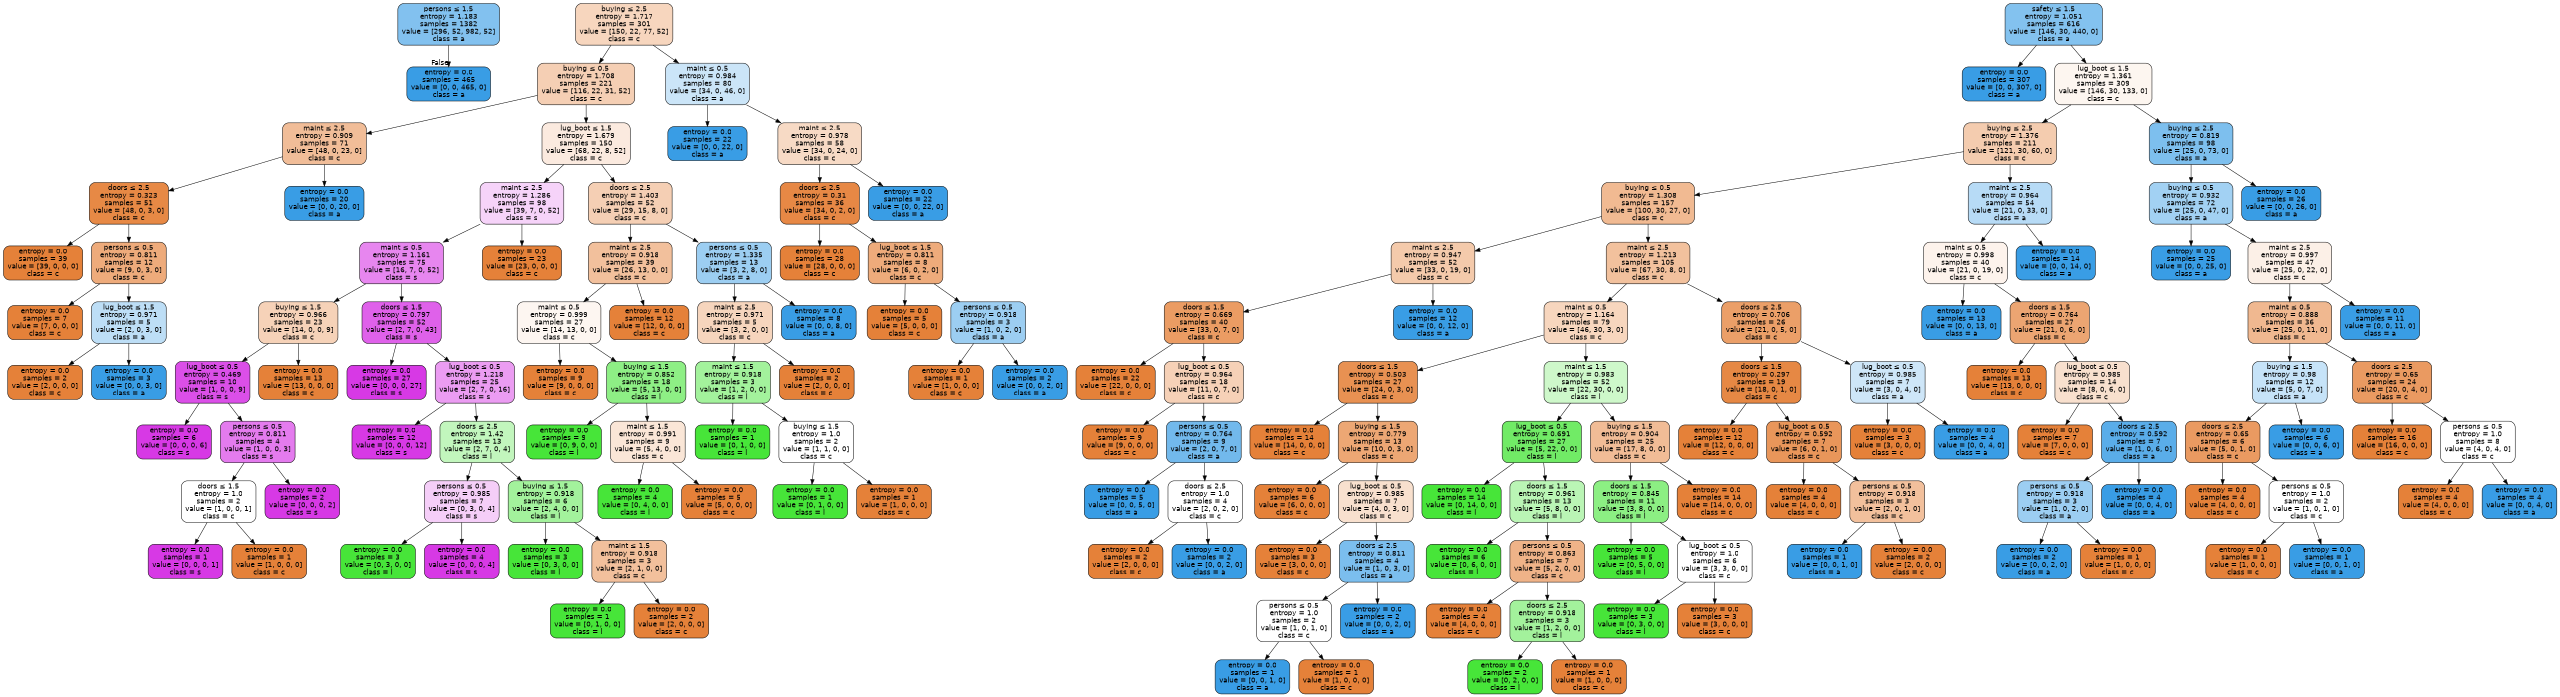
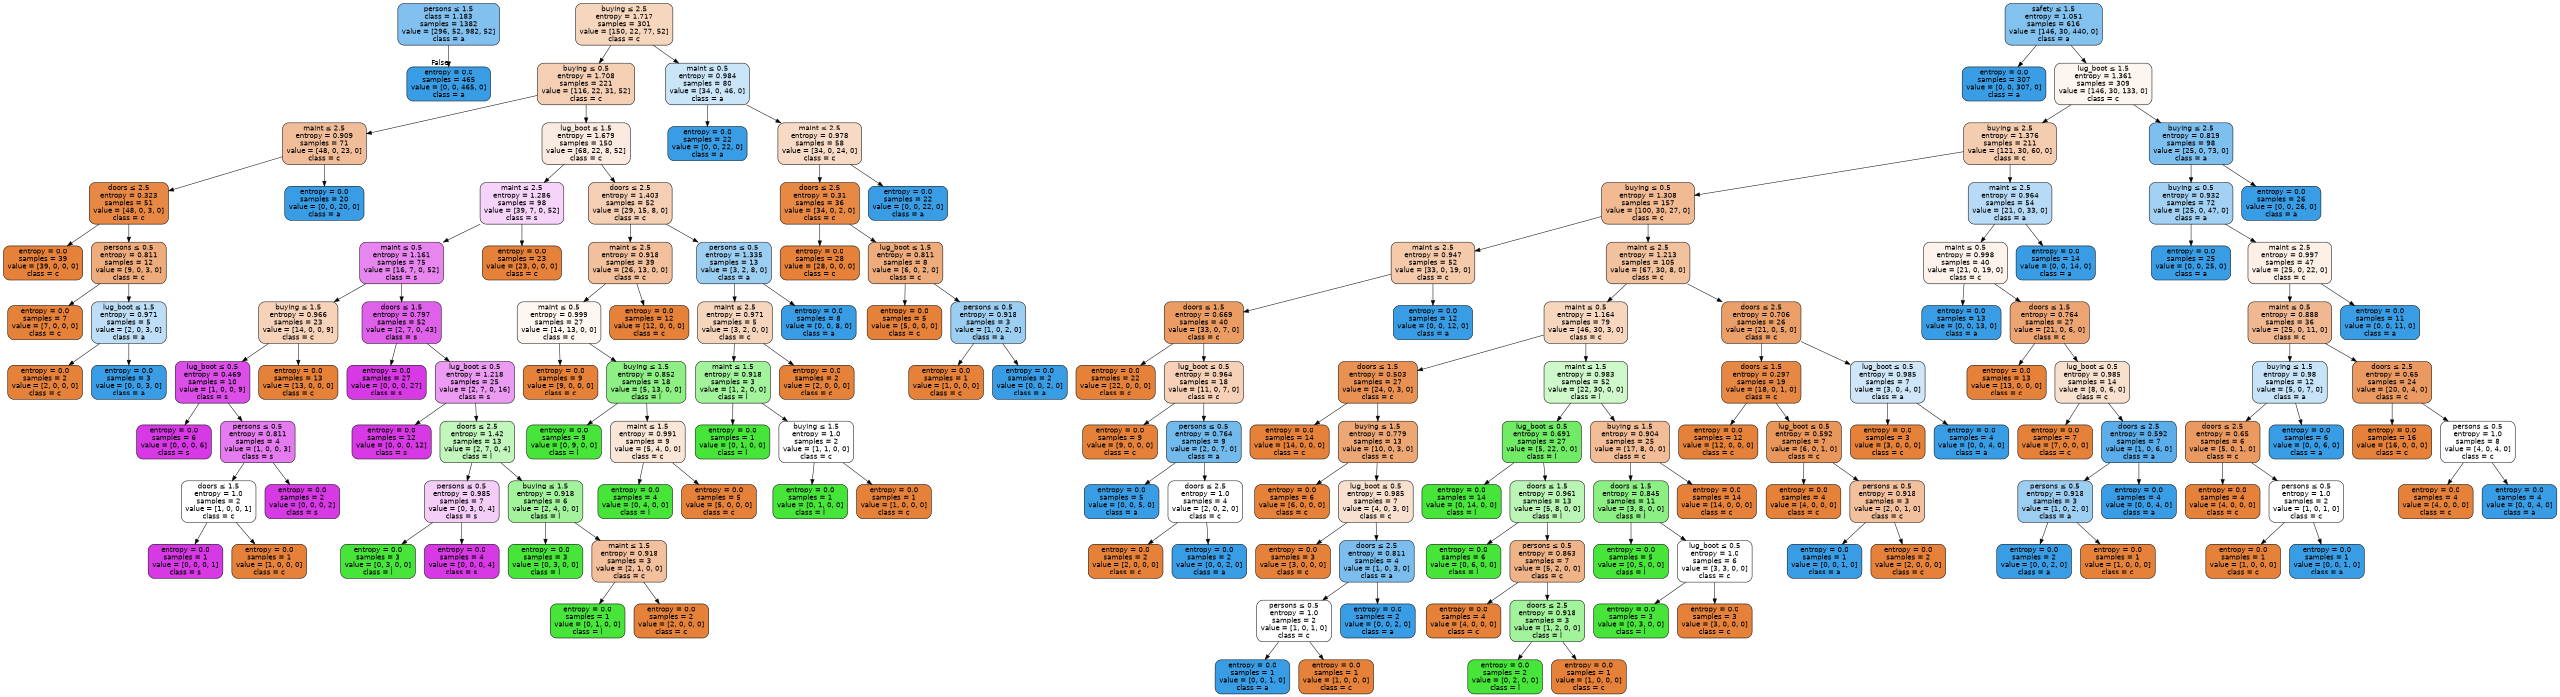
(449, 17) -> (449, 17)
